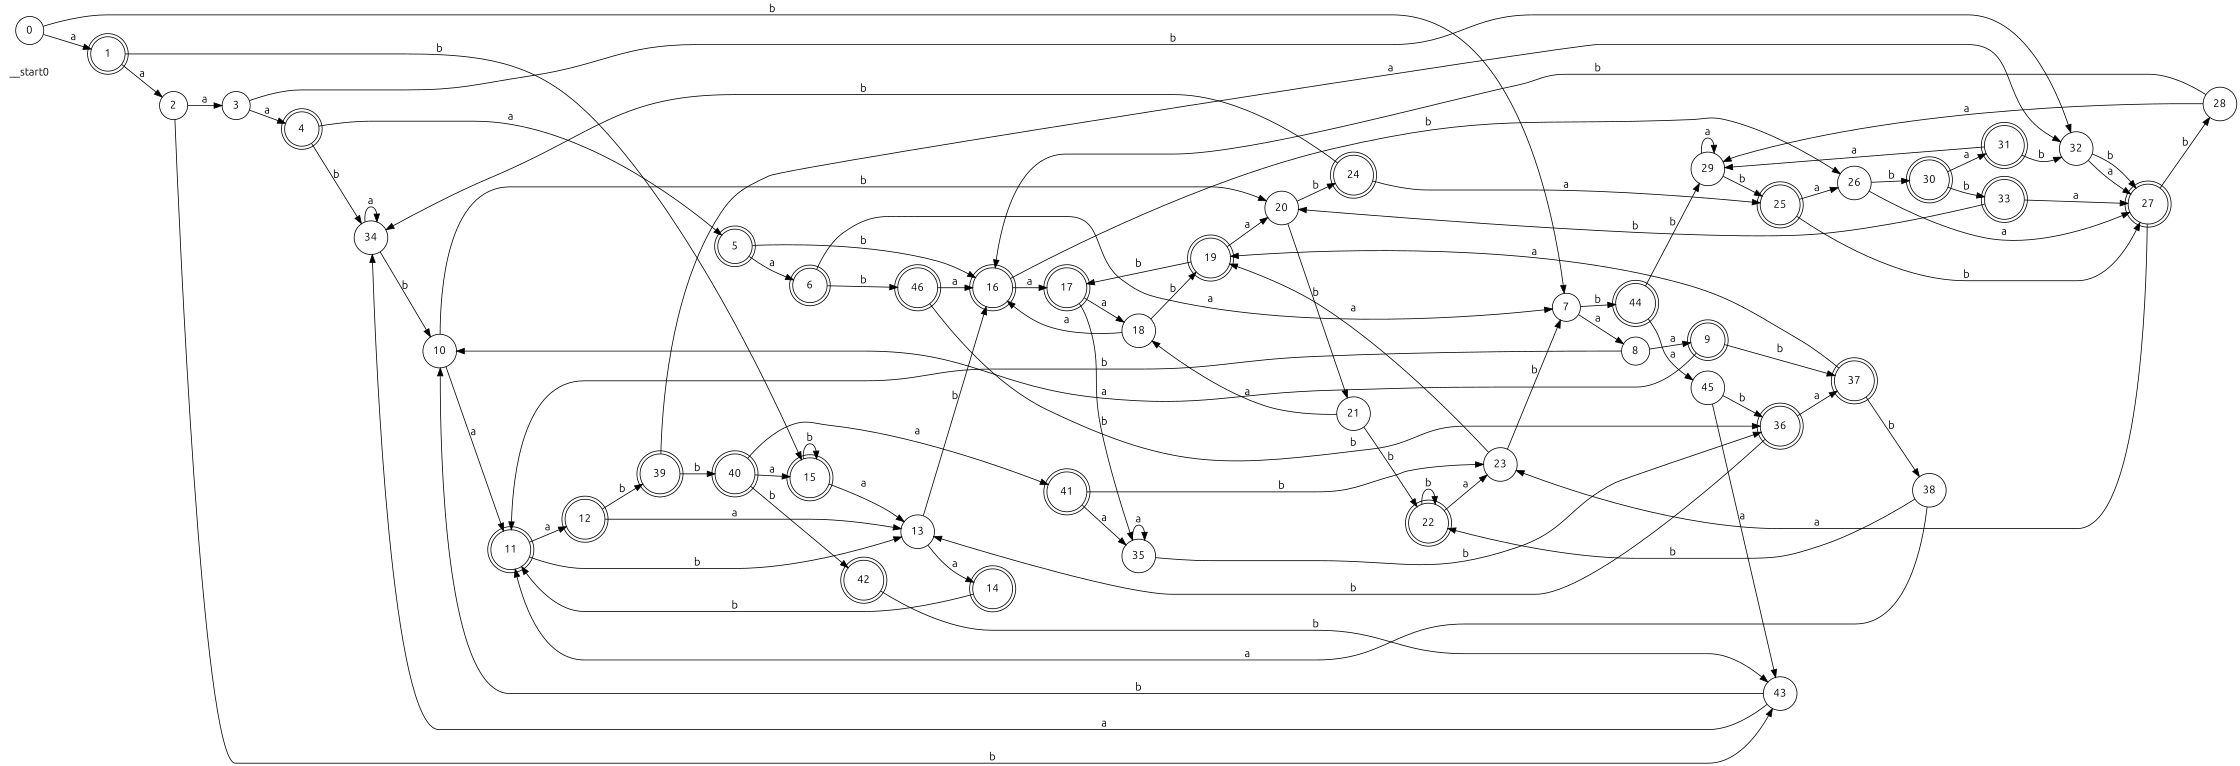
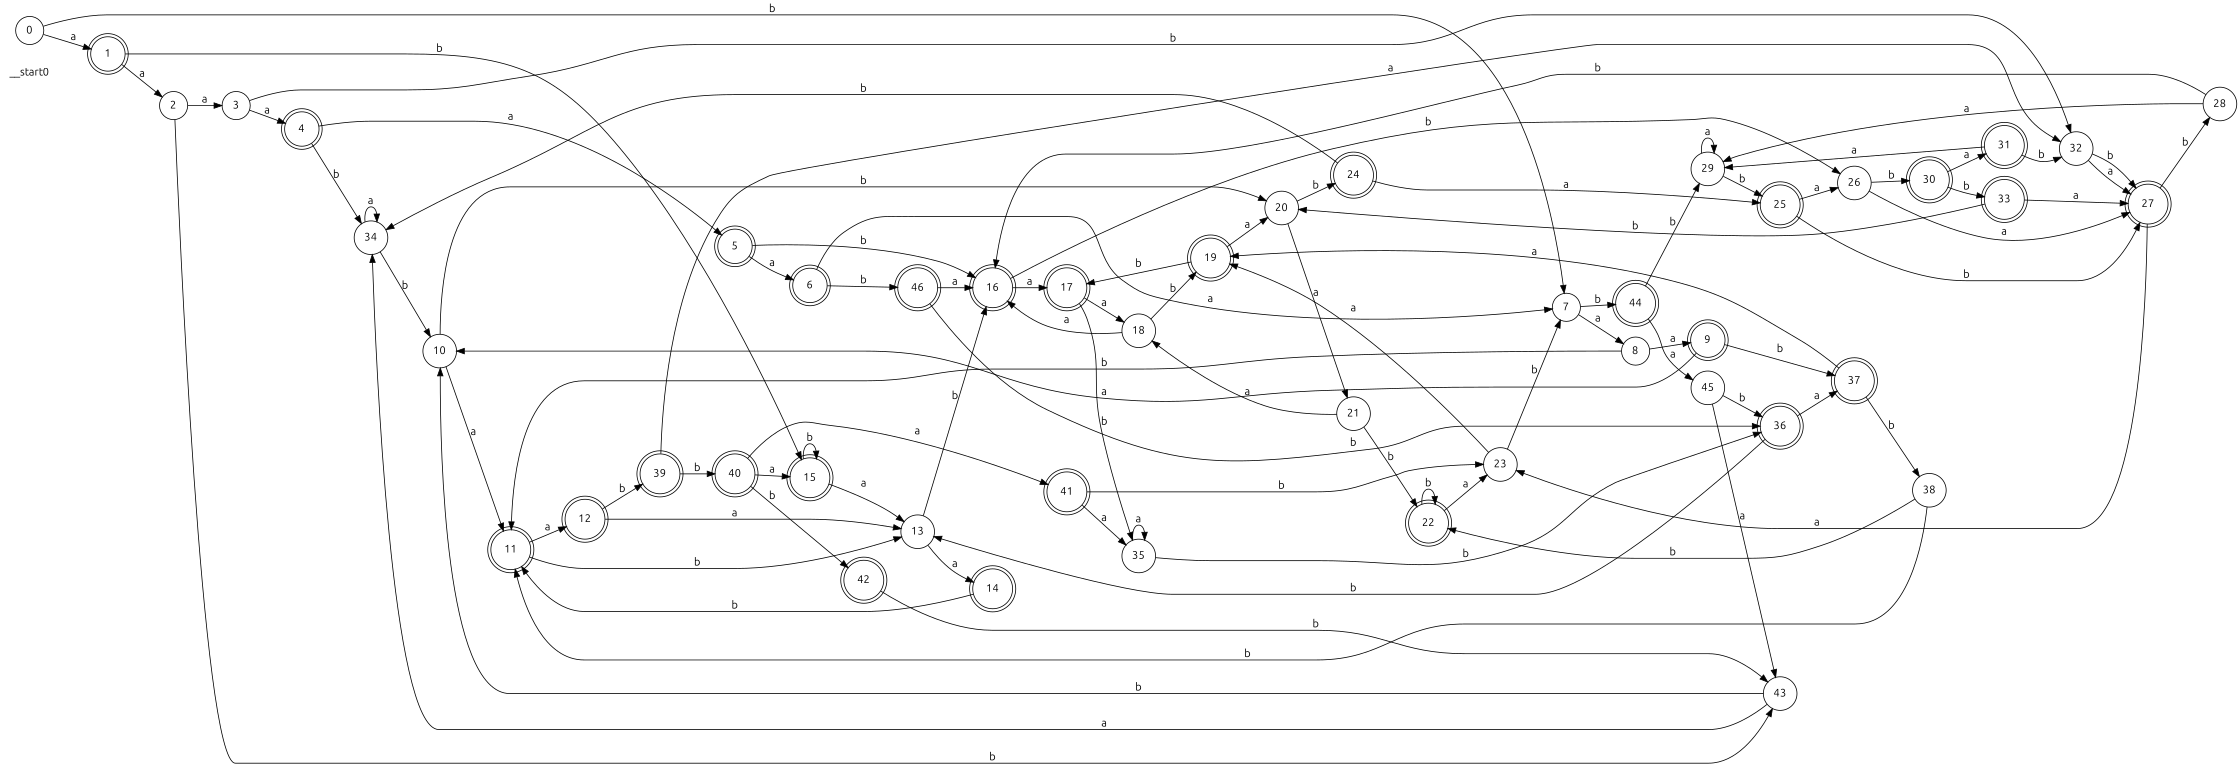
(1316, 293) -> (1316, 293)
(1248, 654) -> (1248, 654)
